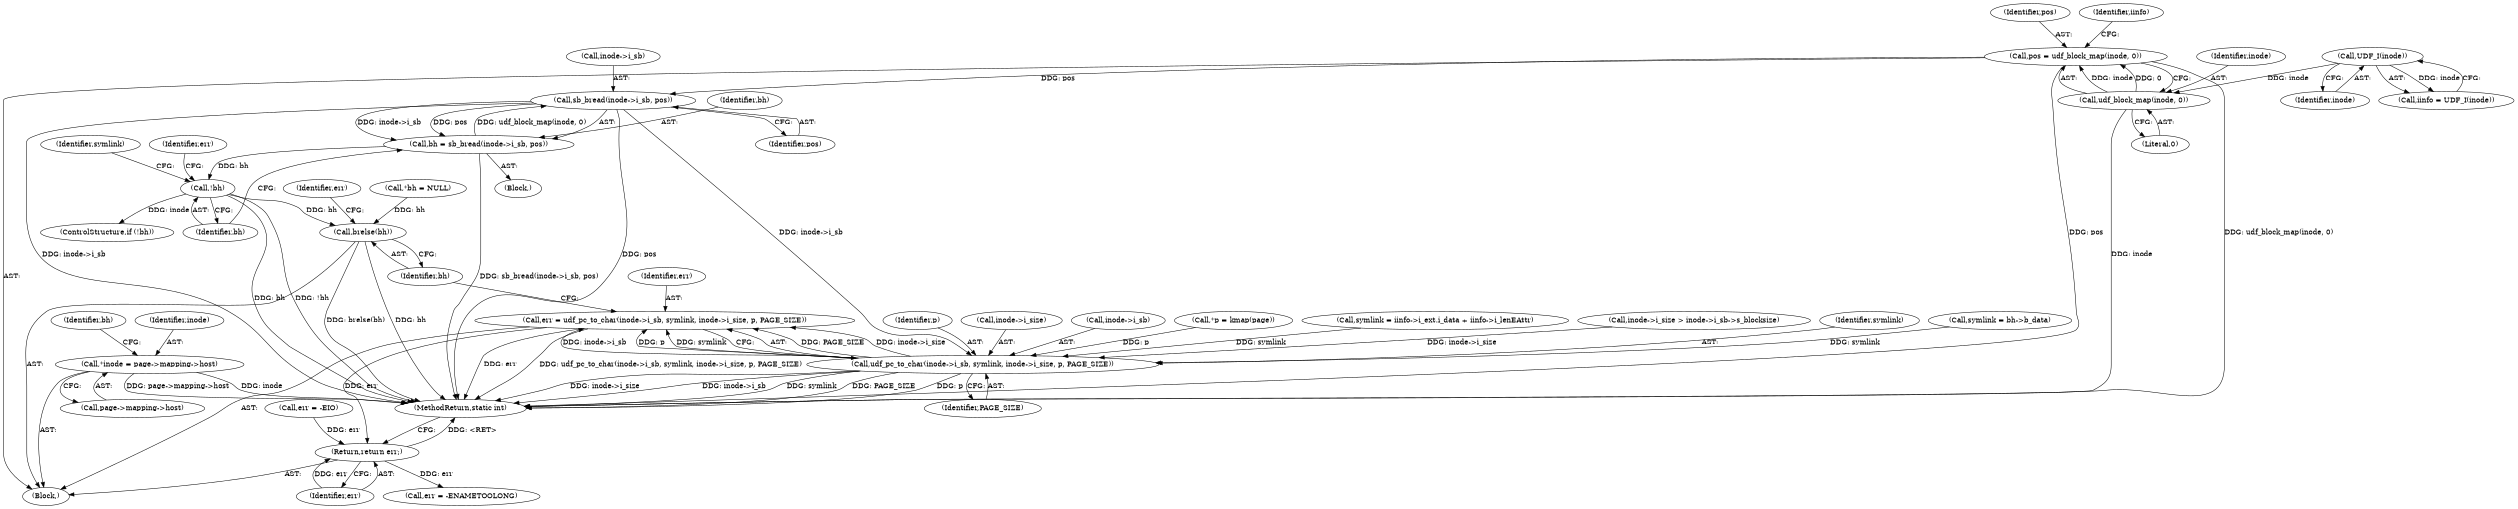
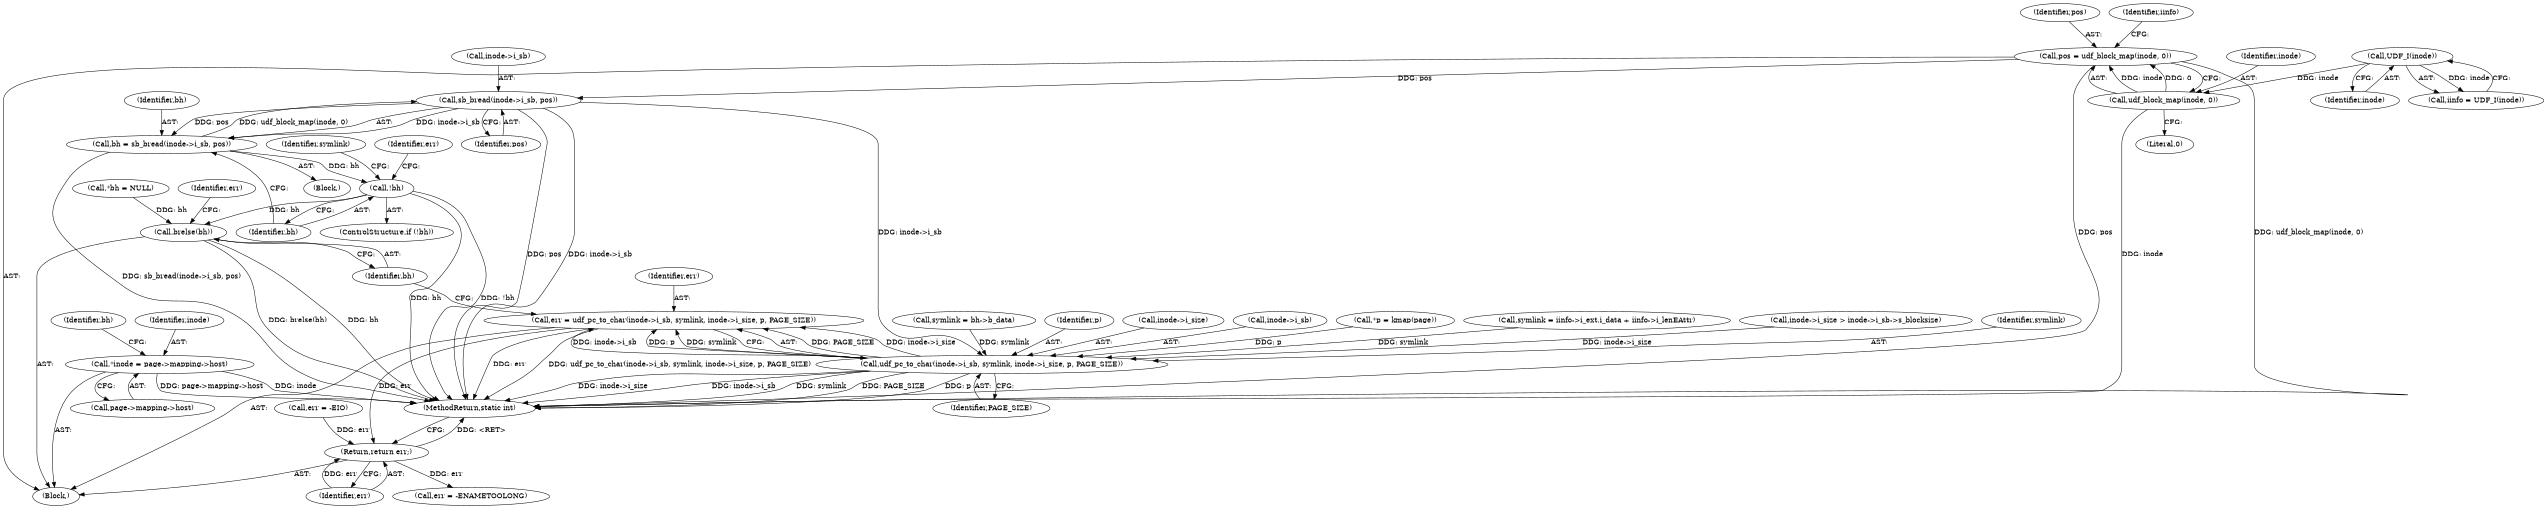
(2157, 123) -> none
(169, 211) -> (396, 211)
